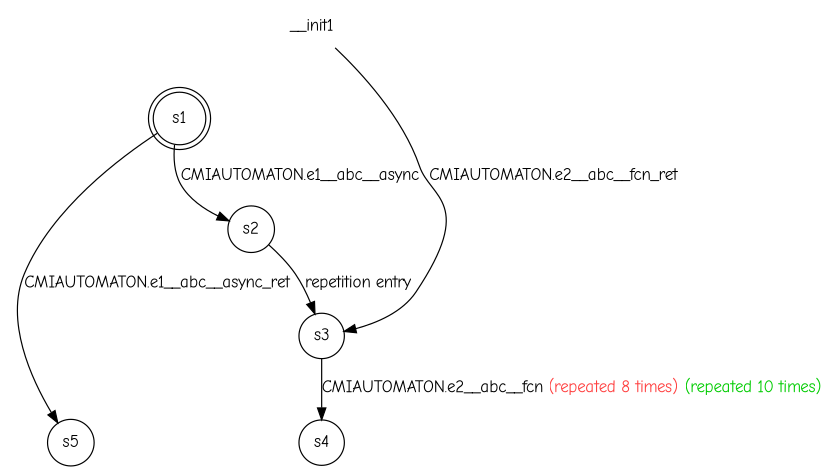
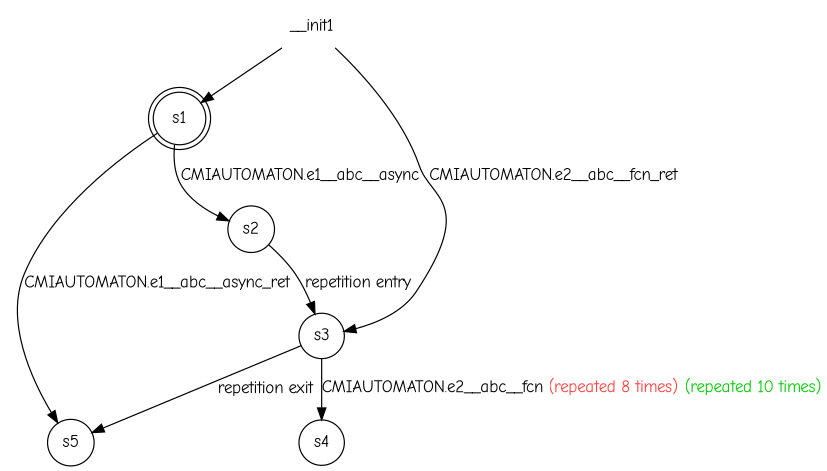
none -> (247, 72)
none -> (202, 387)
